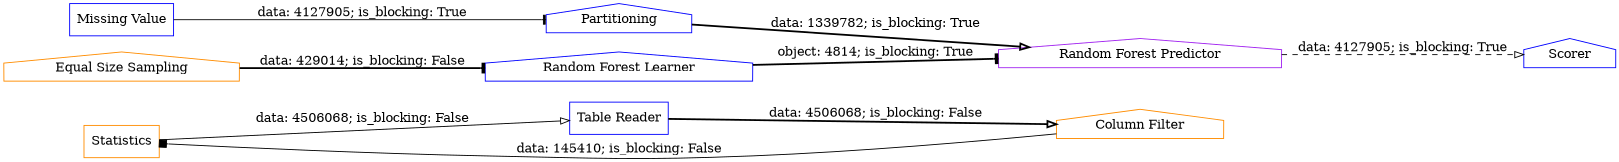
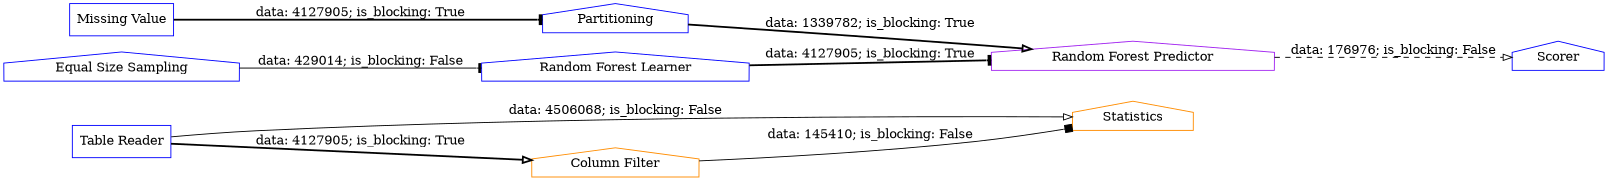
(358, 20) -> (356, 20)
(1403, 48) -> (1393, 51)
(876, 52) -> (870, 54)
(122, 68) -> (122, 68)
(360, 68) -> (358, 68)
(876, 113) -> (361, 141)
(360, 130) -> (617, 120)
(122, 142) -> (1133, 117)
